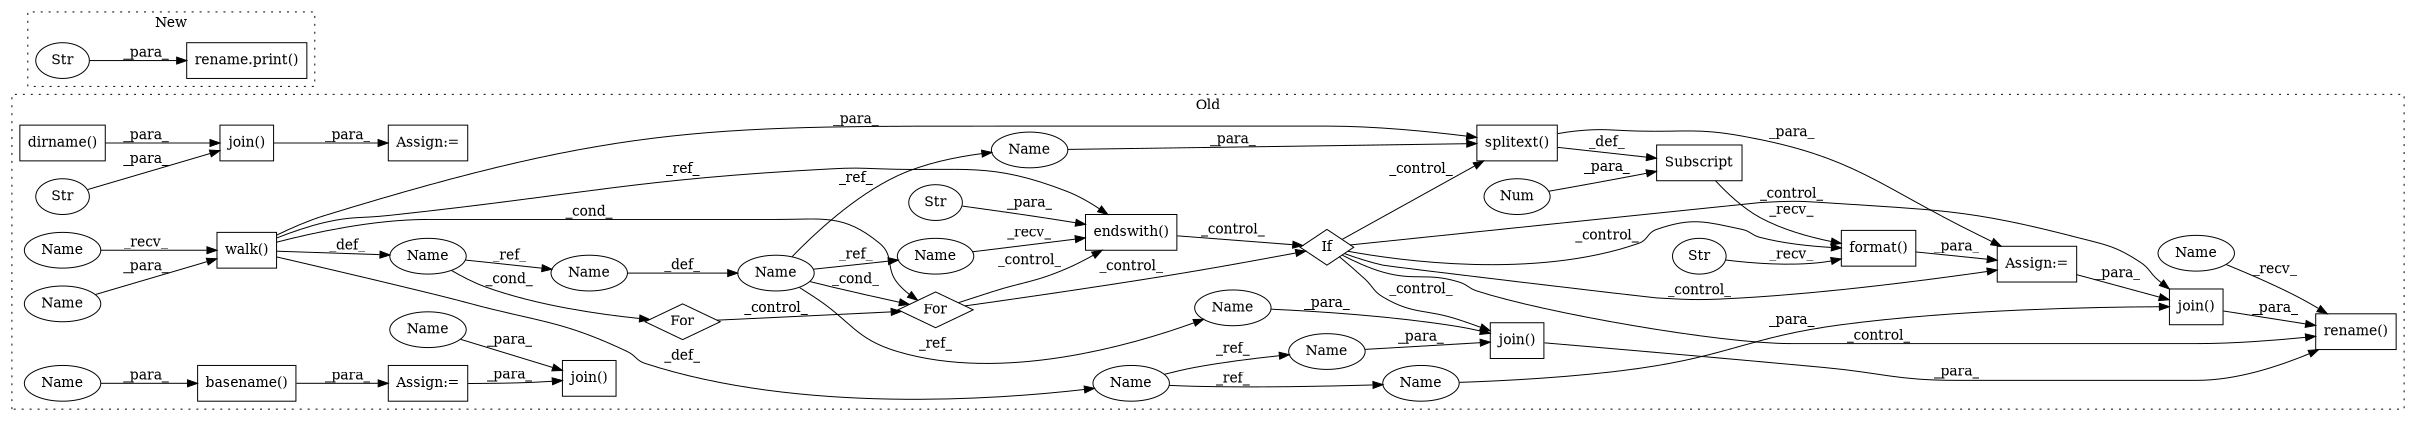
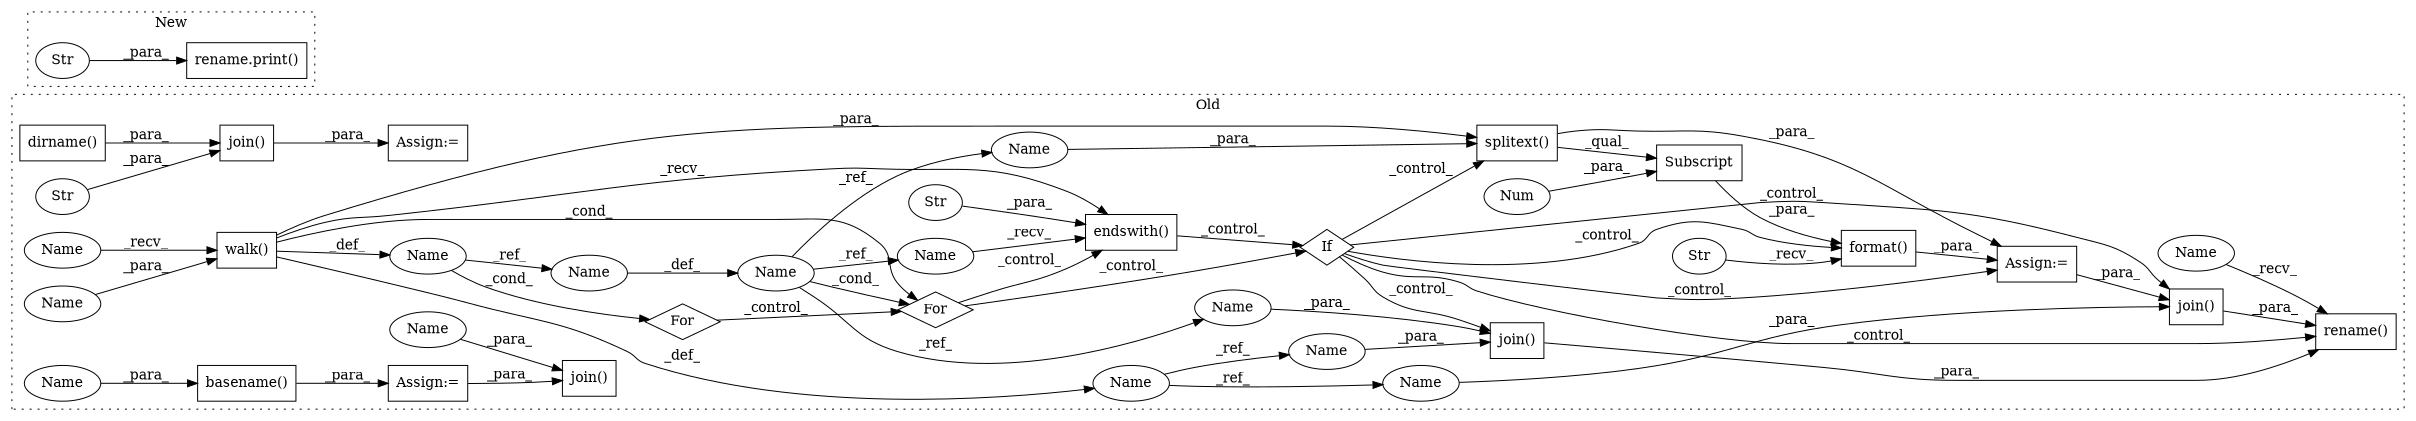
(1607, 143) -> (1607, 143)
(683, 169) -> (683, 169)
(1792, 210) -> (1792, 210)
